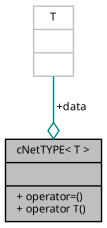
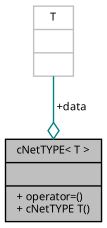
(51, 209) -> (54, 209)
